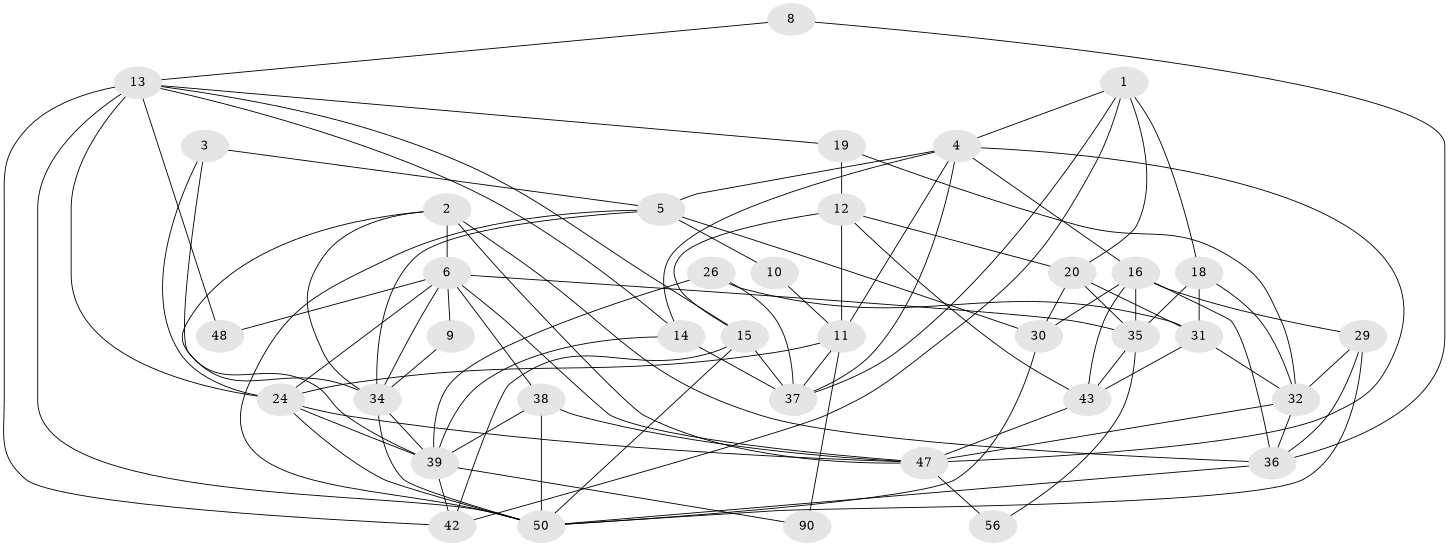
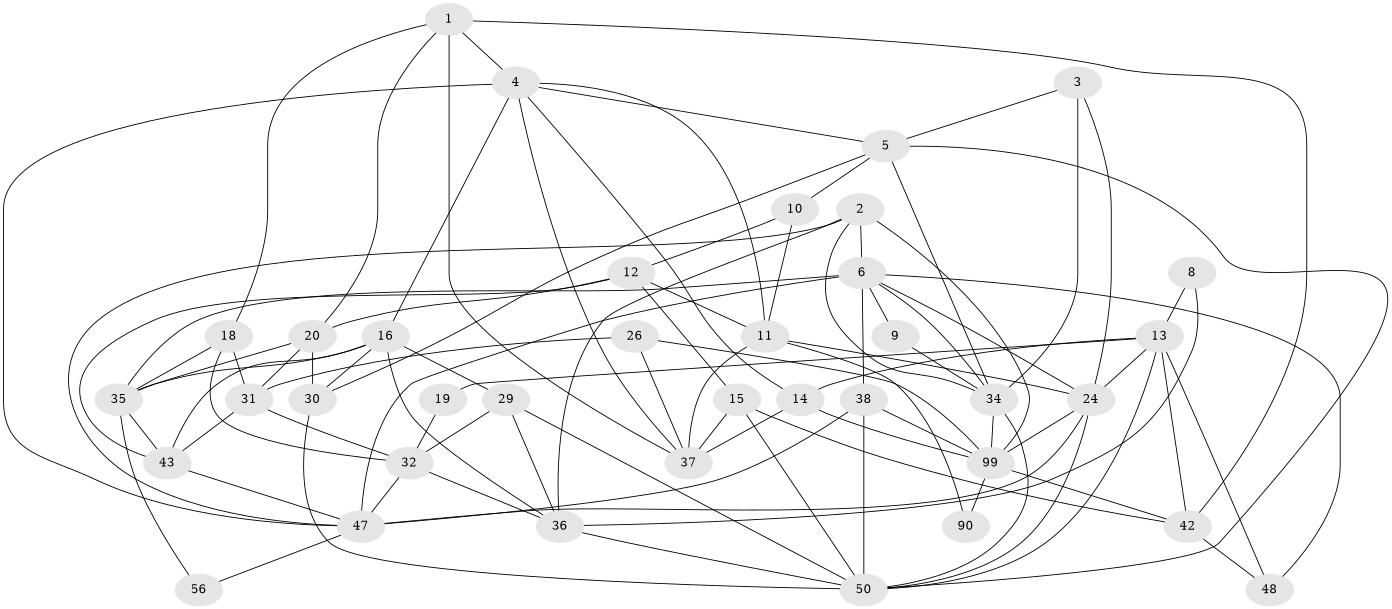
(462, 163) -> none
(842, 183) -> (698, 248)
(435, 463) -> (991, 463)
none -> (1229, 558)
